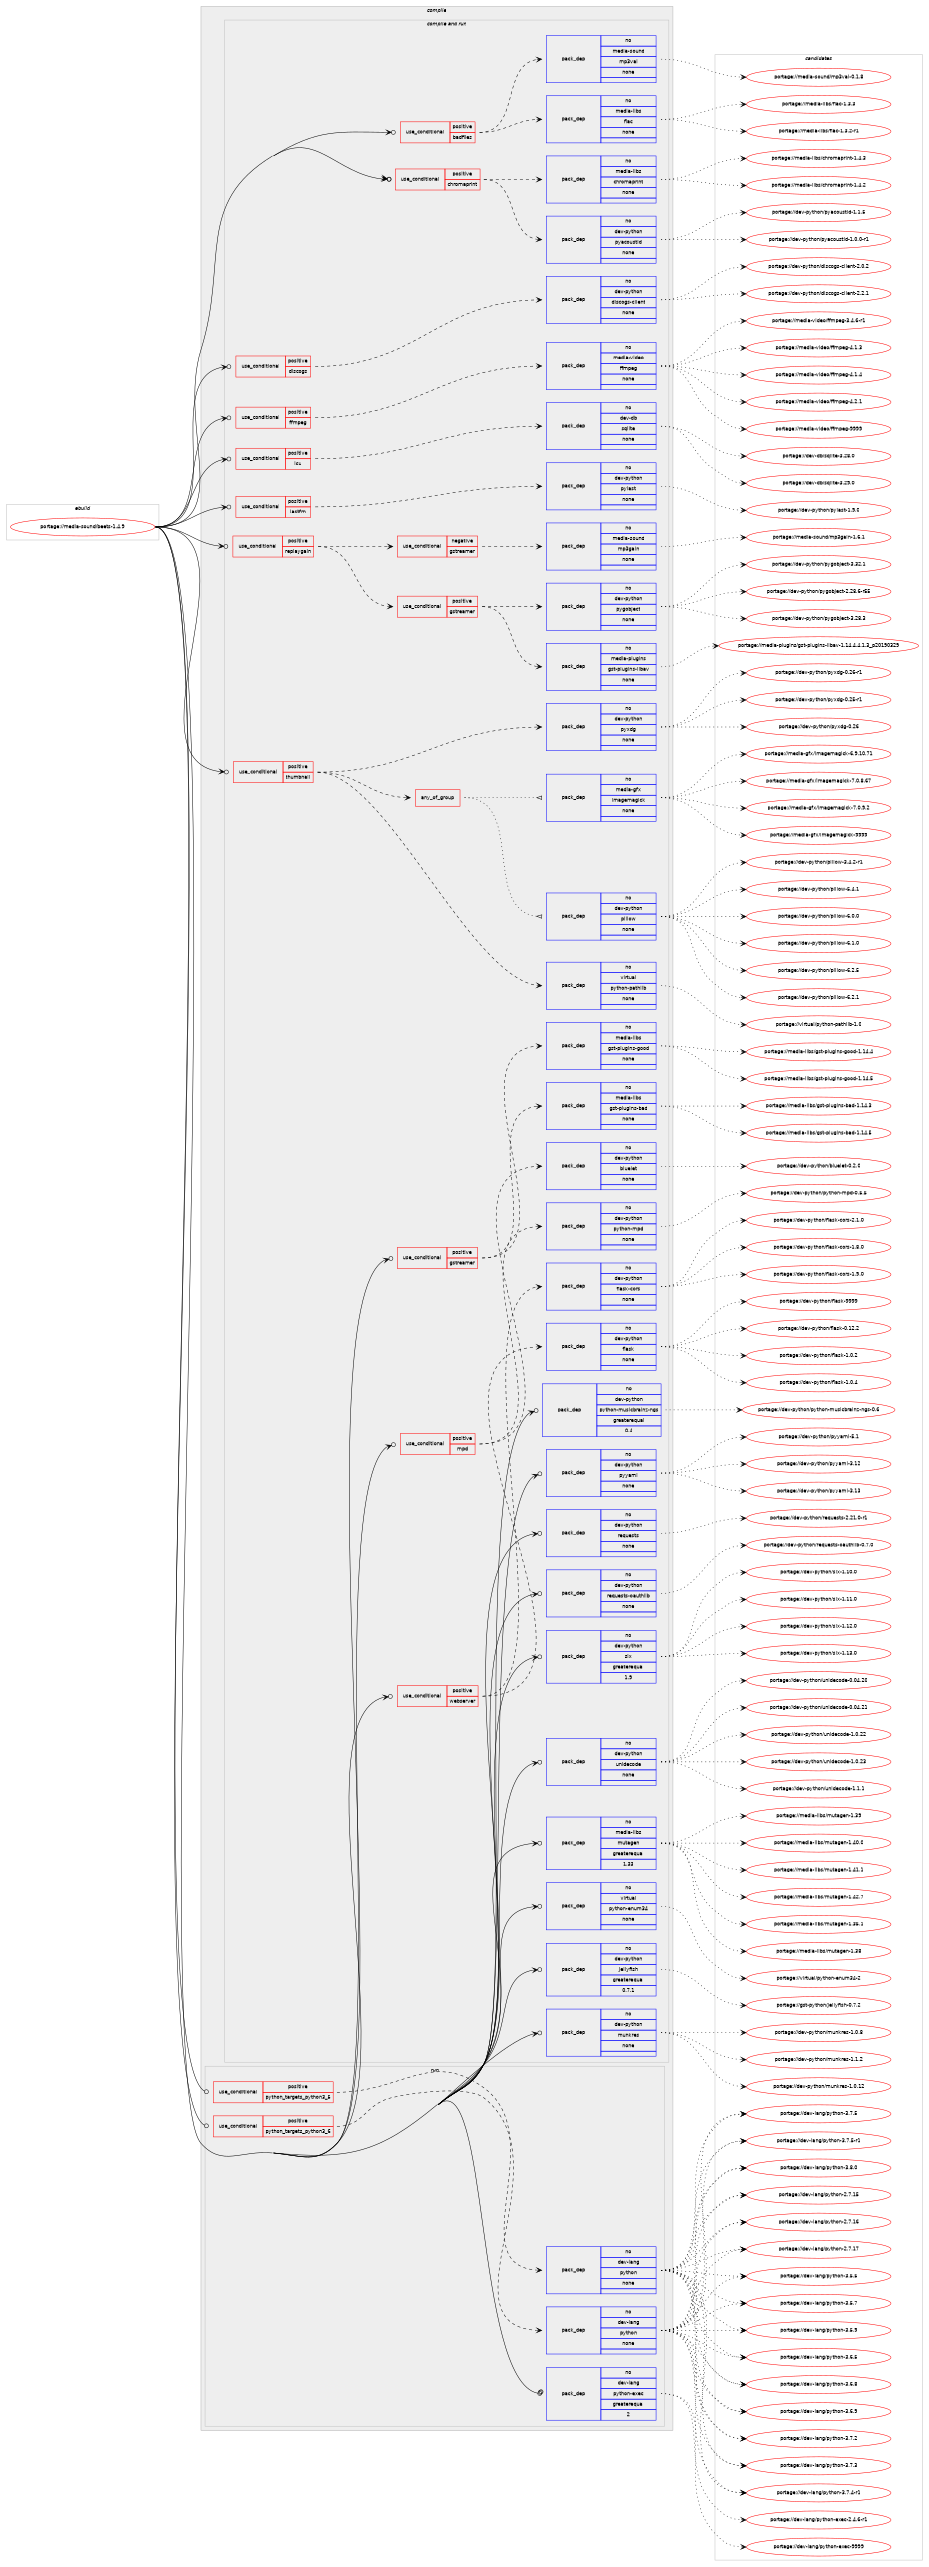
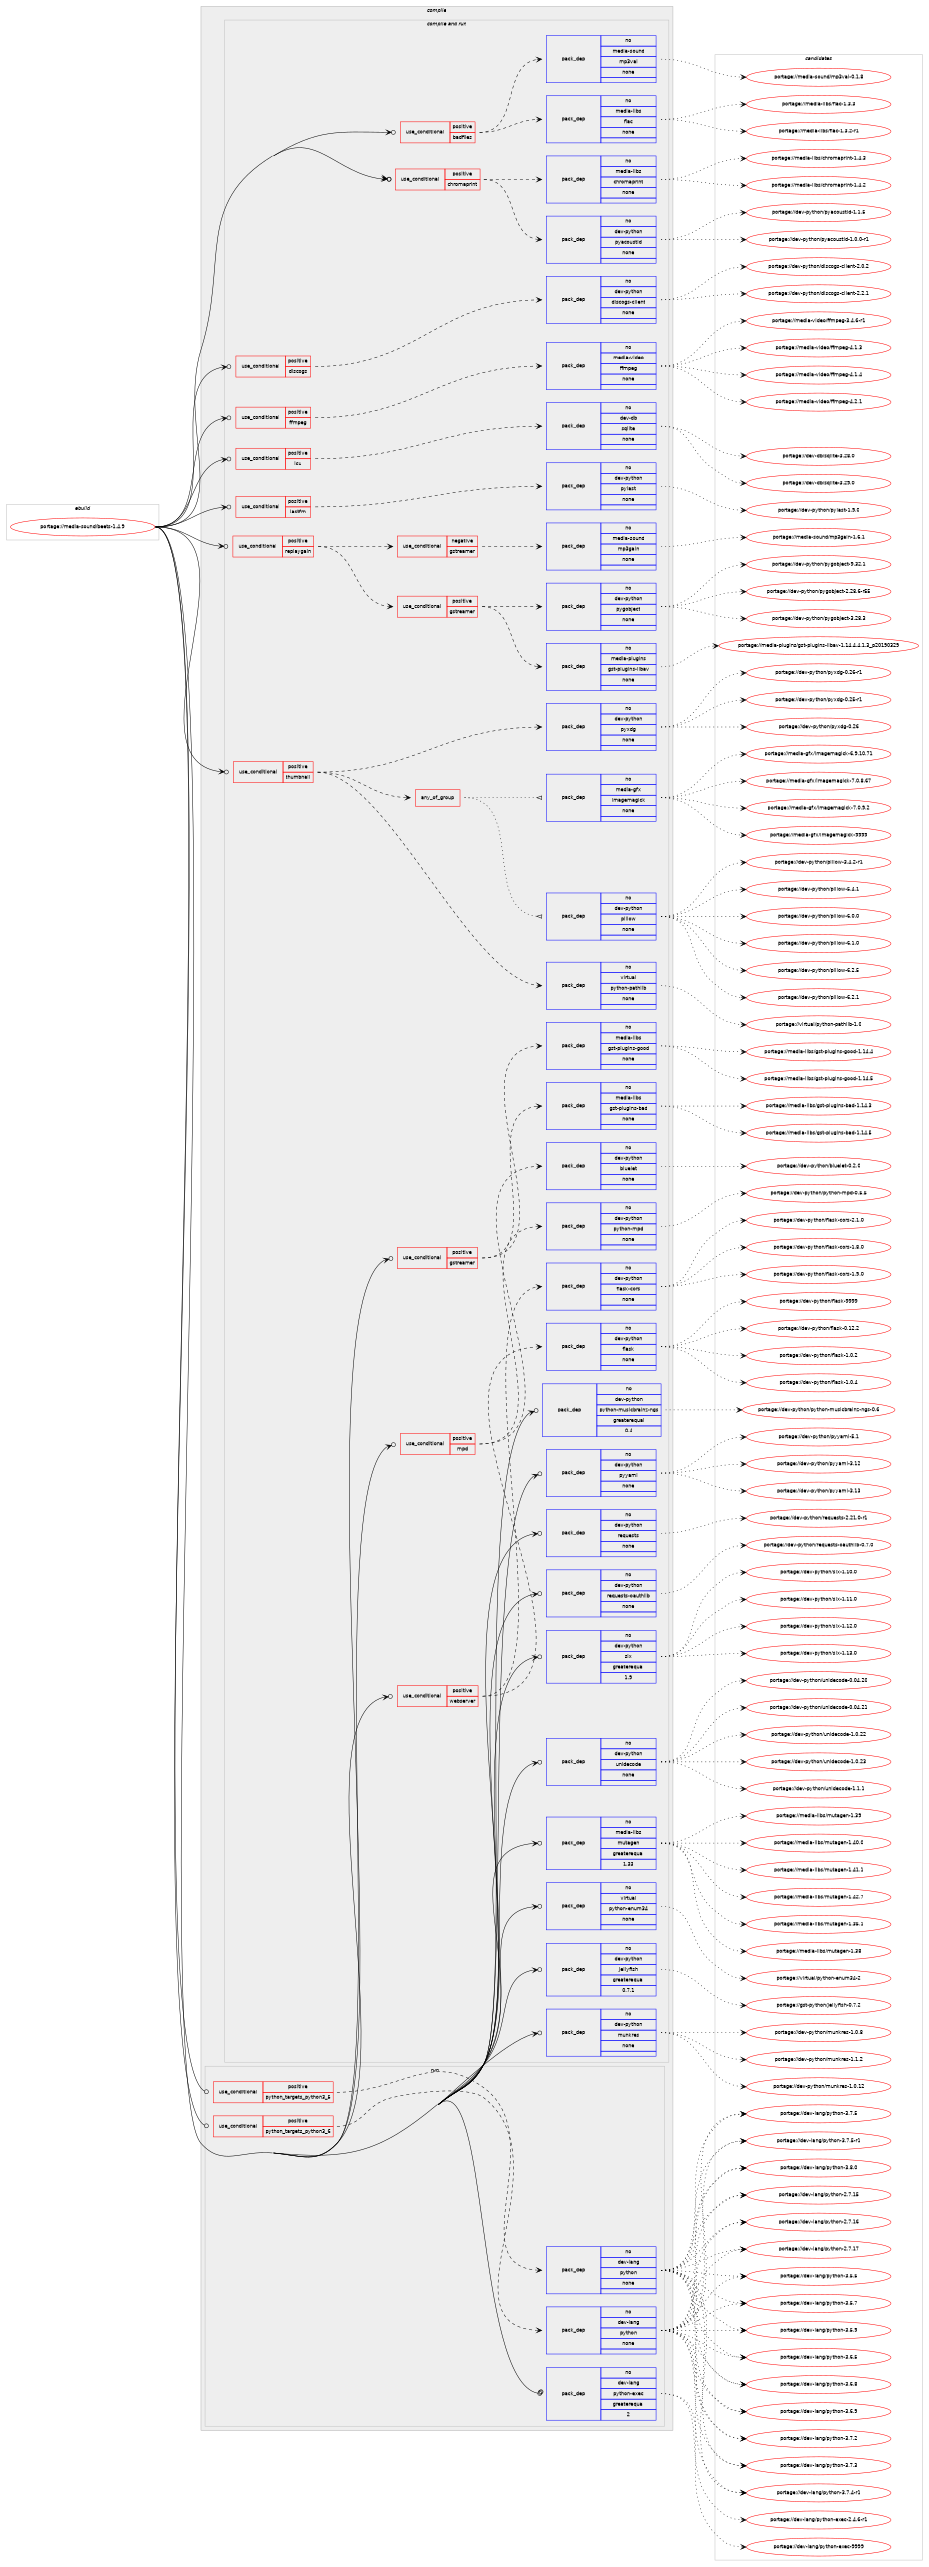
(819, 429) -> none
(819, 565) -> (819, 565)
